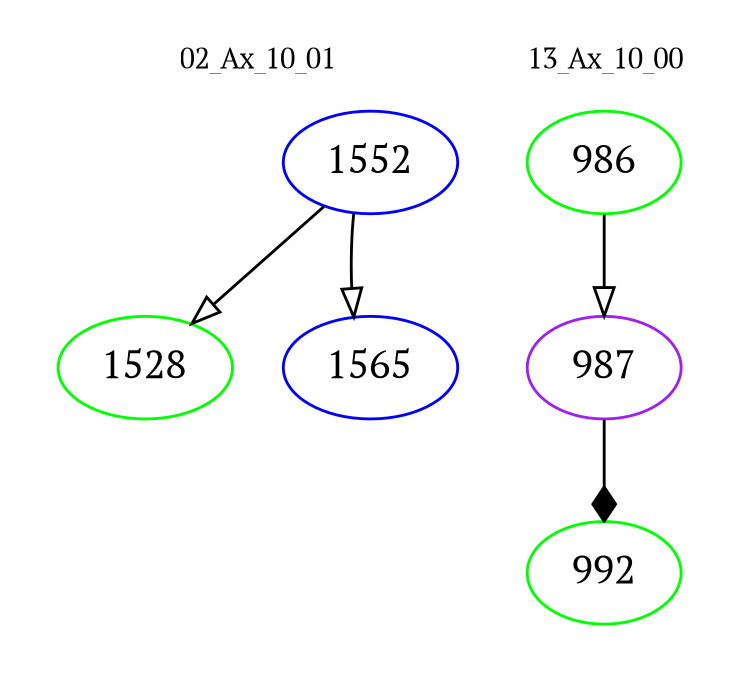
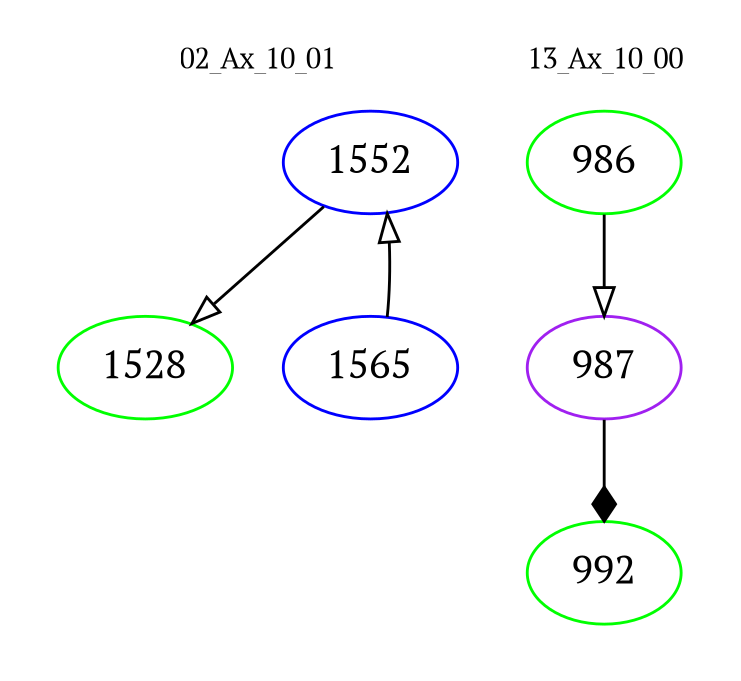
(351, 251) -> (390, 280)
